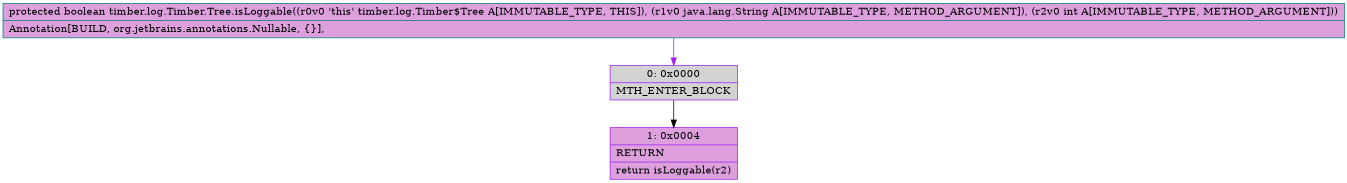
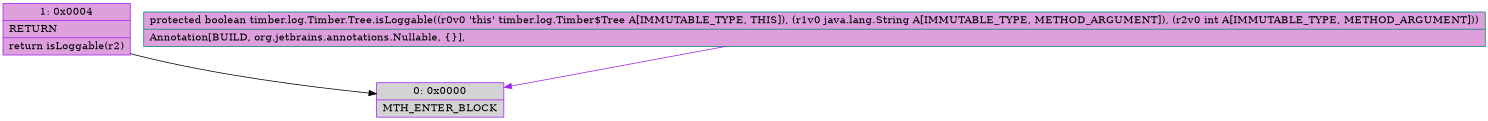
(674, 110) -> (249, 78)
